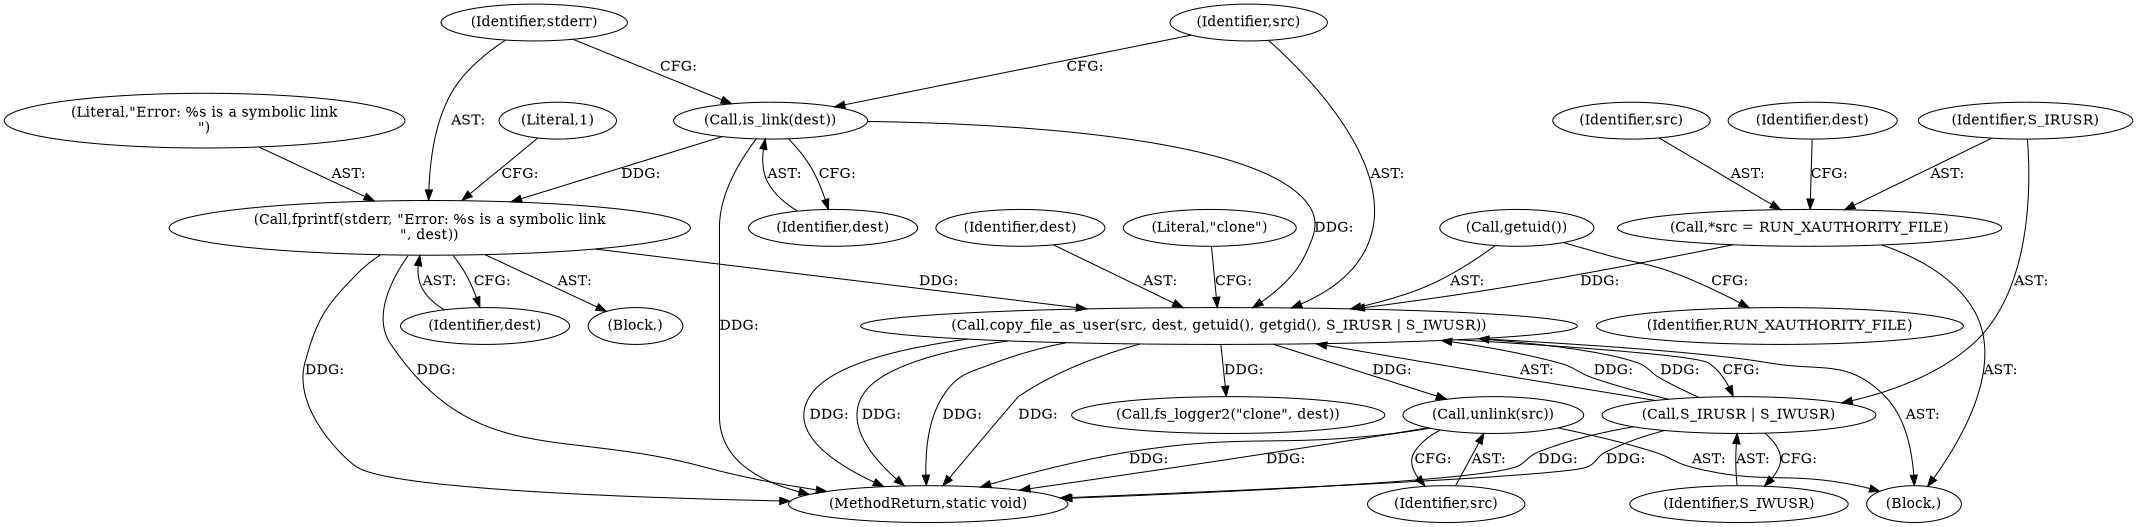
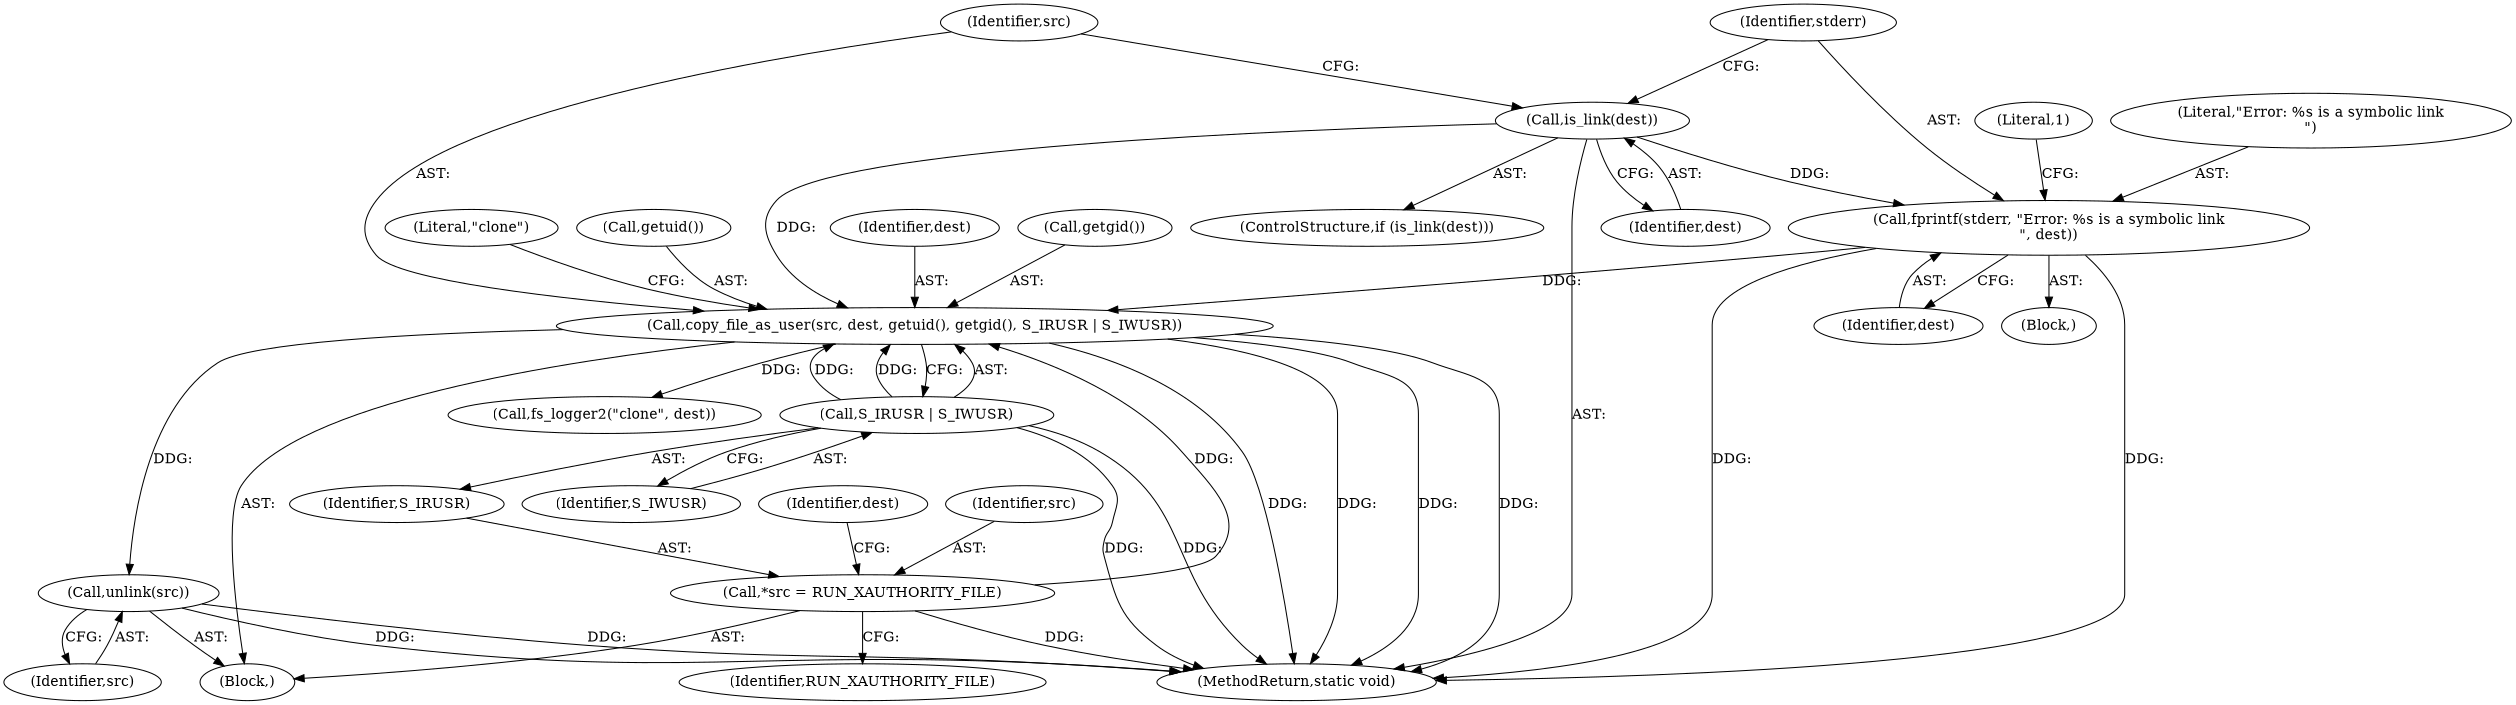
none -> (1095, 228)
none -> (1367, 228)
(1658, 268) -> (863, 633)
(1999, 311) -> (644, 453)
(741, 326) -> (1591, 415)
none -> (1048, 646)
